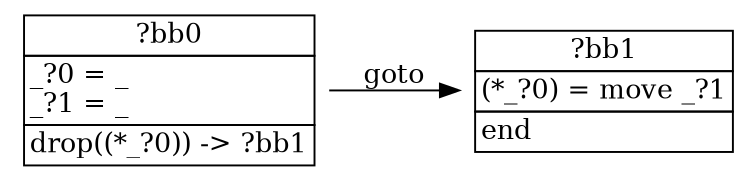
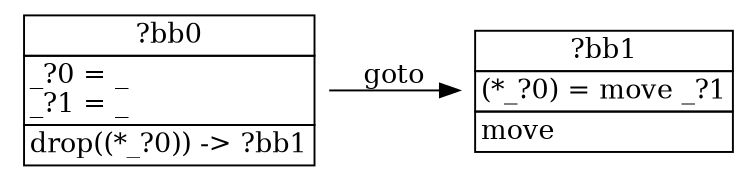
(507, 131) -> (518, 131)
